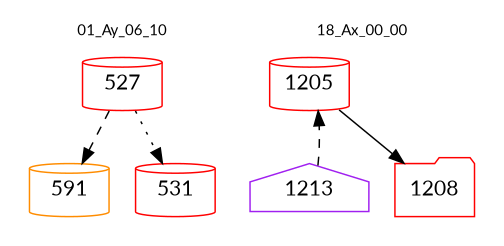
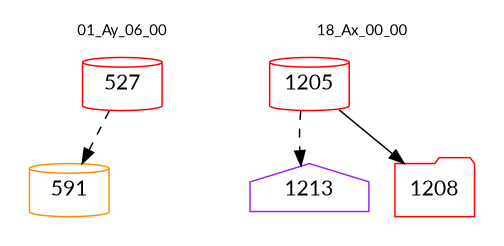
(122, 32) -> (122, 32)
(319, 146) -> (300, 131)
(175, 190) -> none
